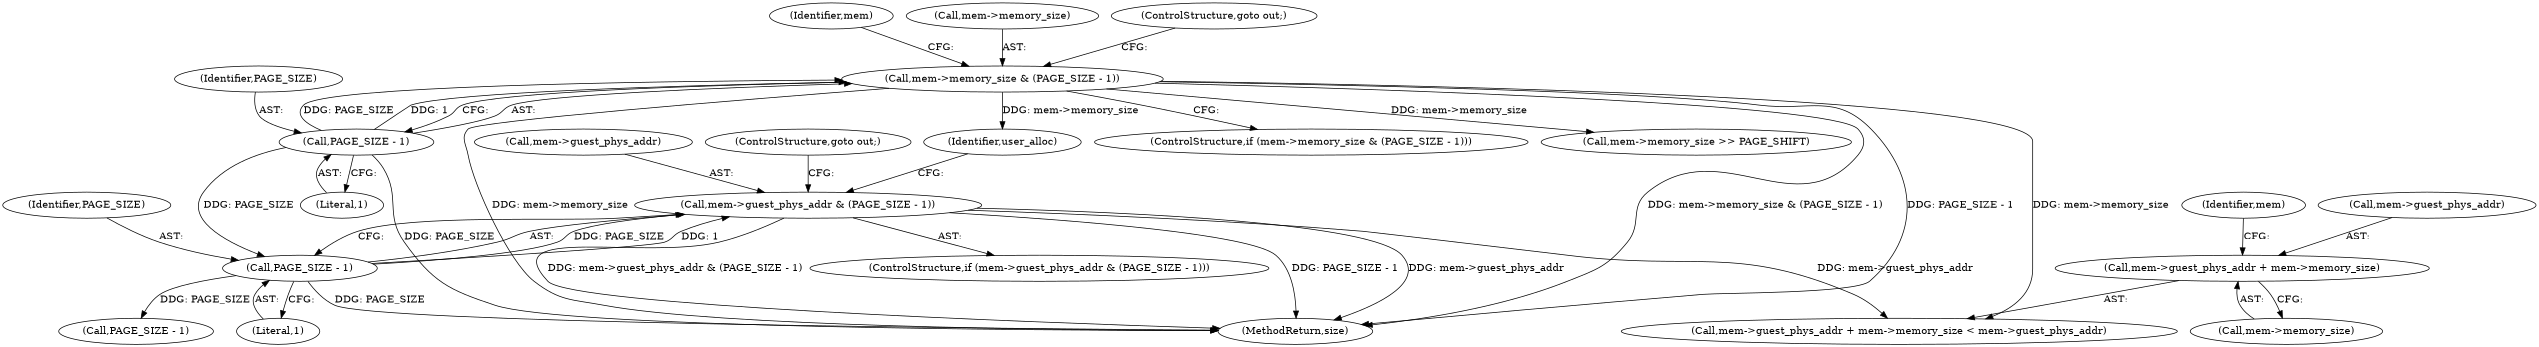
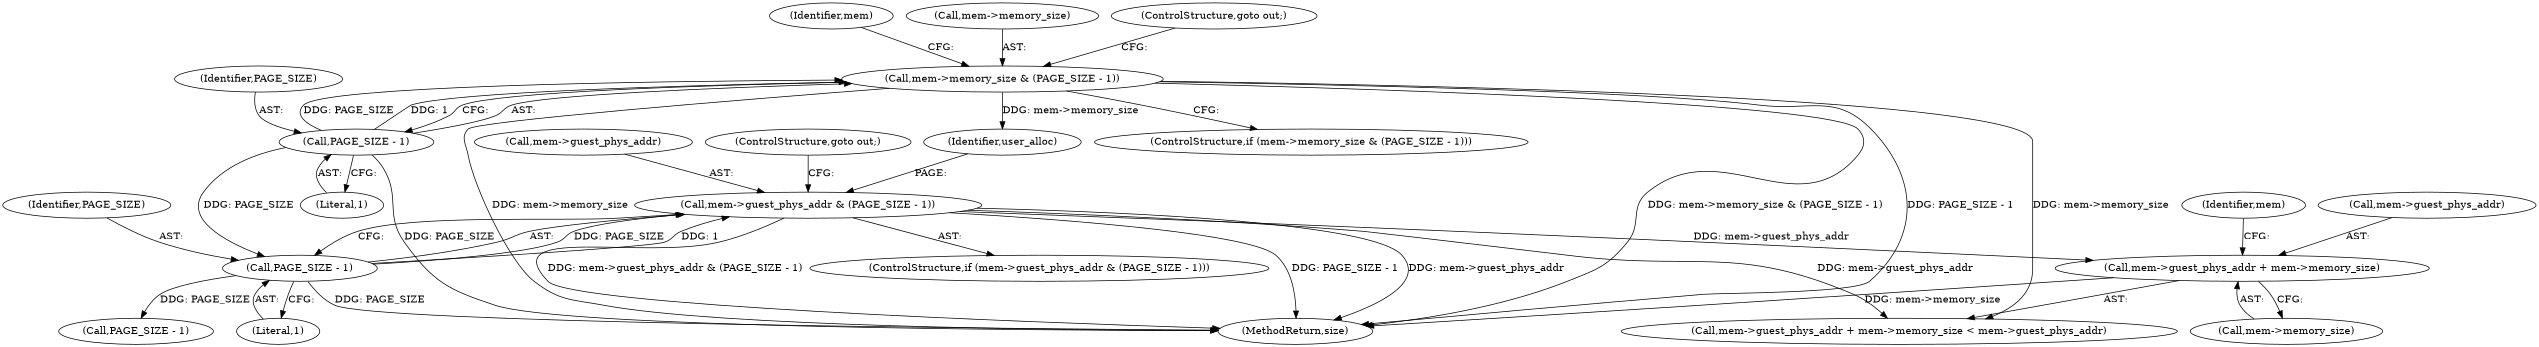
(1696, 142) -> none
(932, 174) -> (932, 174)
none -> (1523, 234)
none -> (1744, 302)
